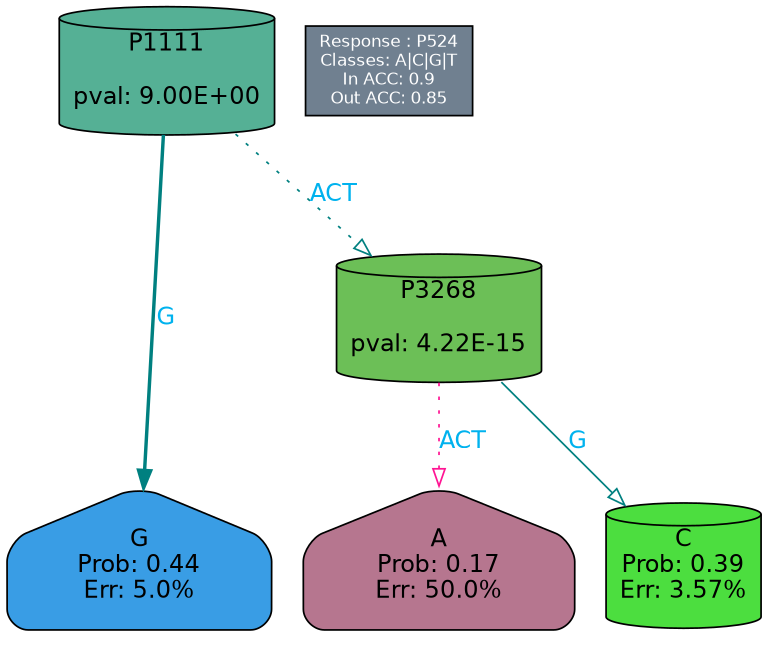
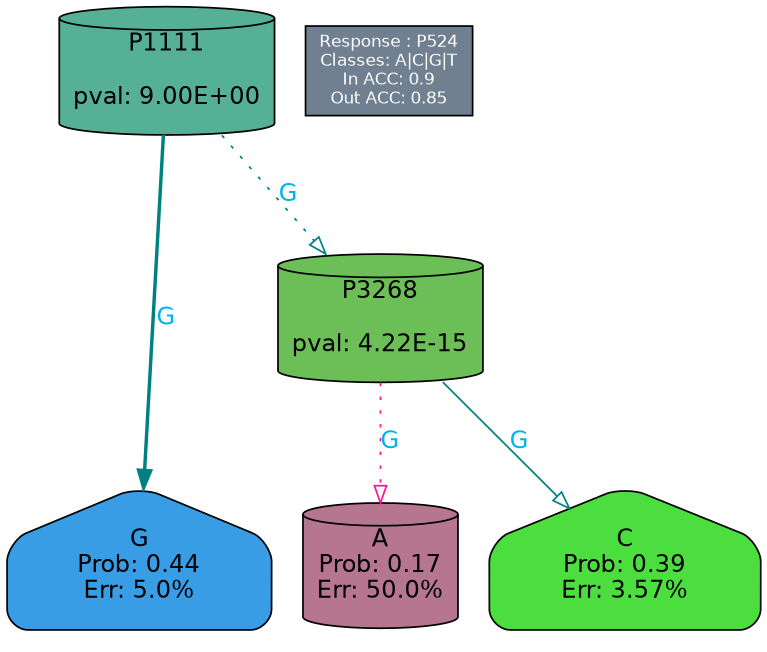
(334, 195) -> (288, 195)
(463, 442) -> (390, 442)
(439, 566) -> (380, 566)
(684, 566) -> (625, 566)
